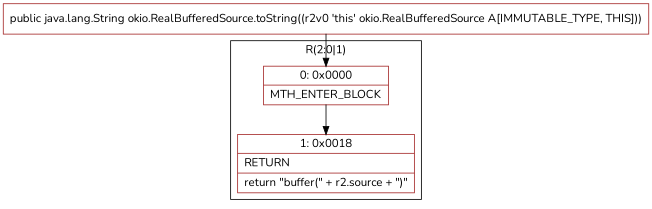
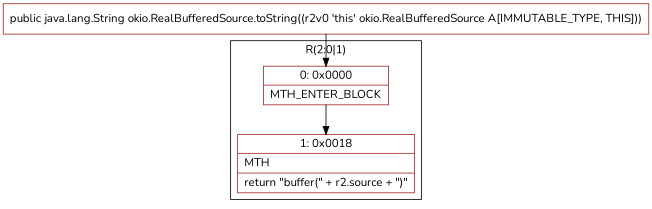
(267, 163) -> (257, 163)
